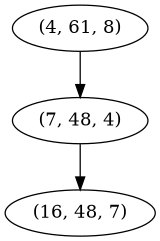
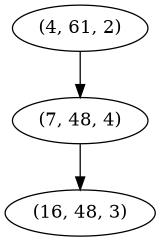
(80, 28) -> (80, 28)
(80, 213) -> (80, 213)
